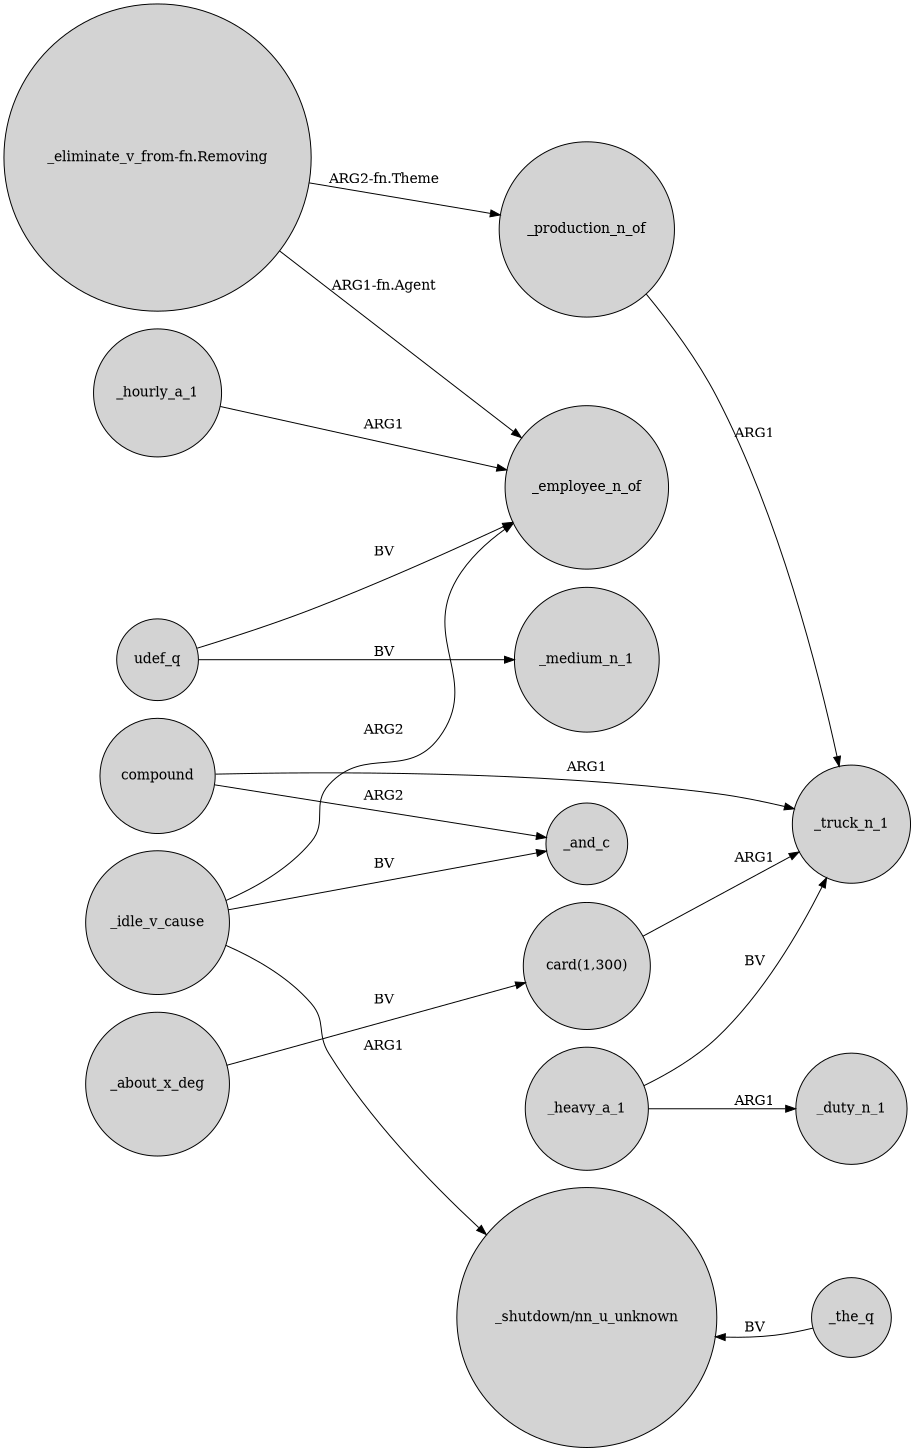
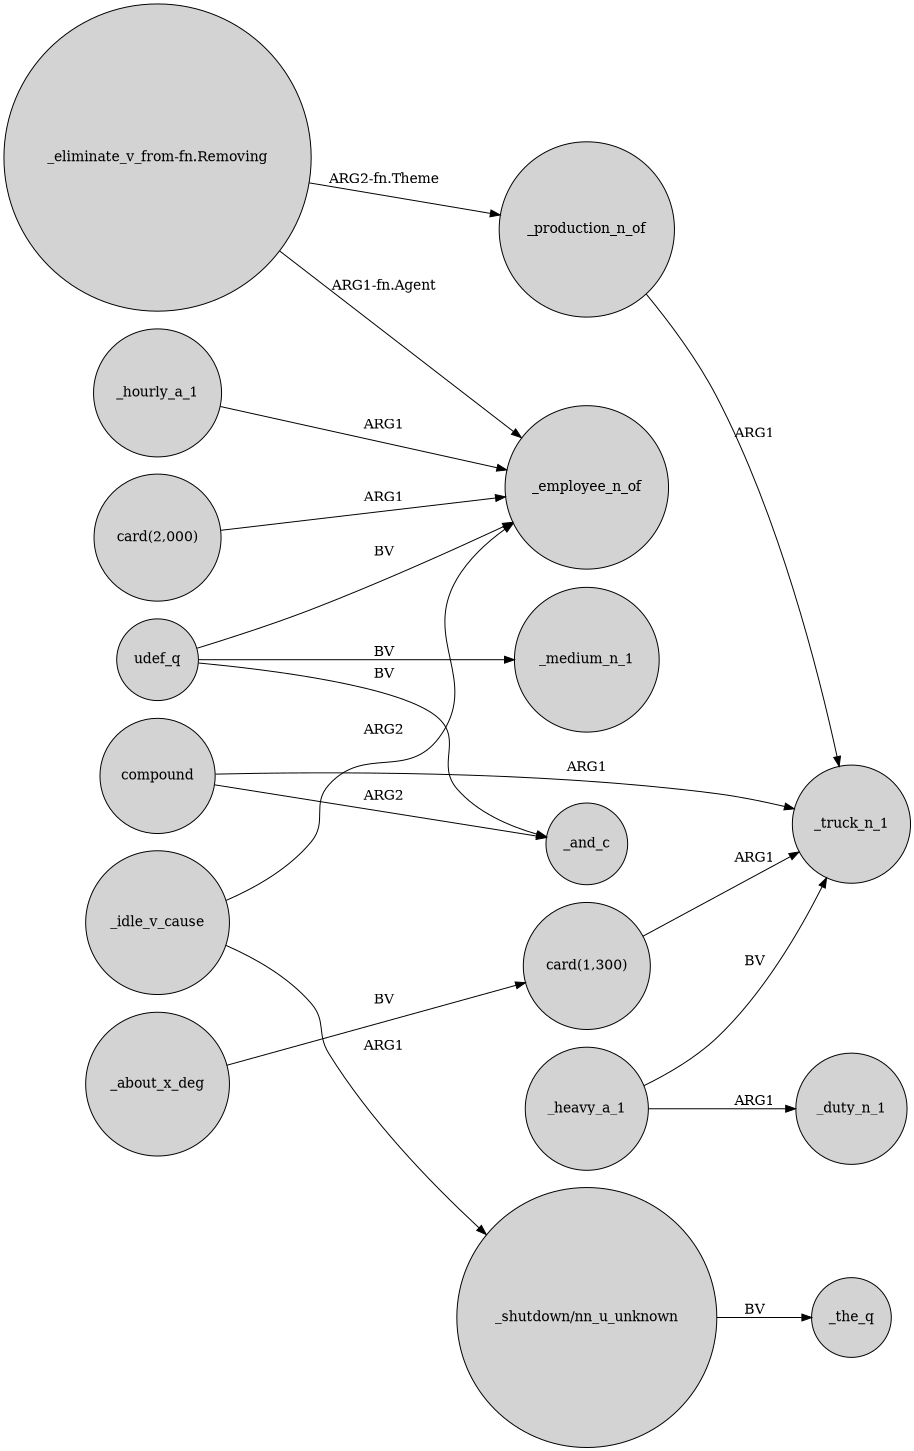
none -> (158, 538)
(382, 881) -> (403, 700)
(770, 1336) -> (759, 1318)
